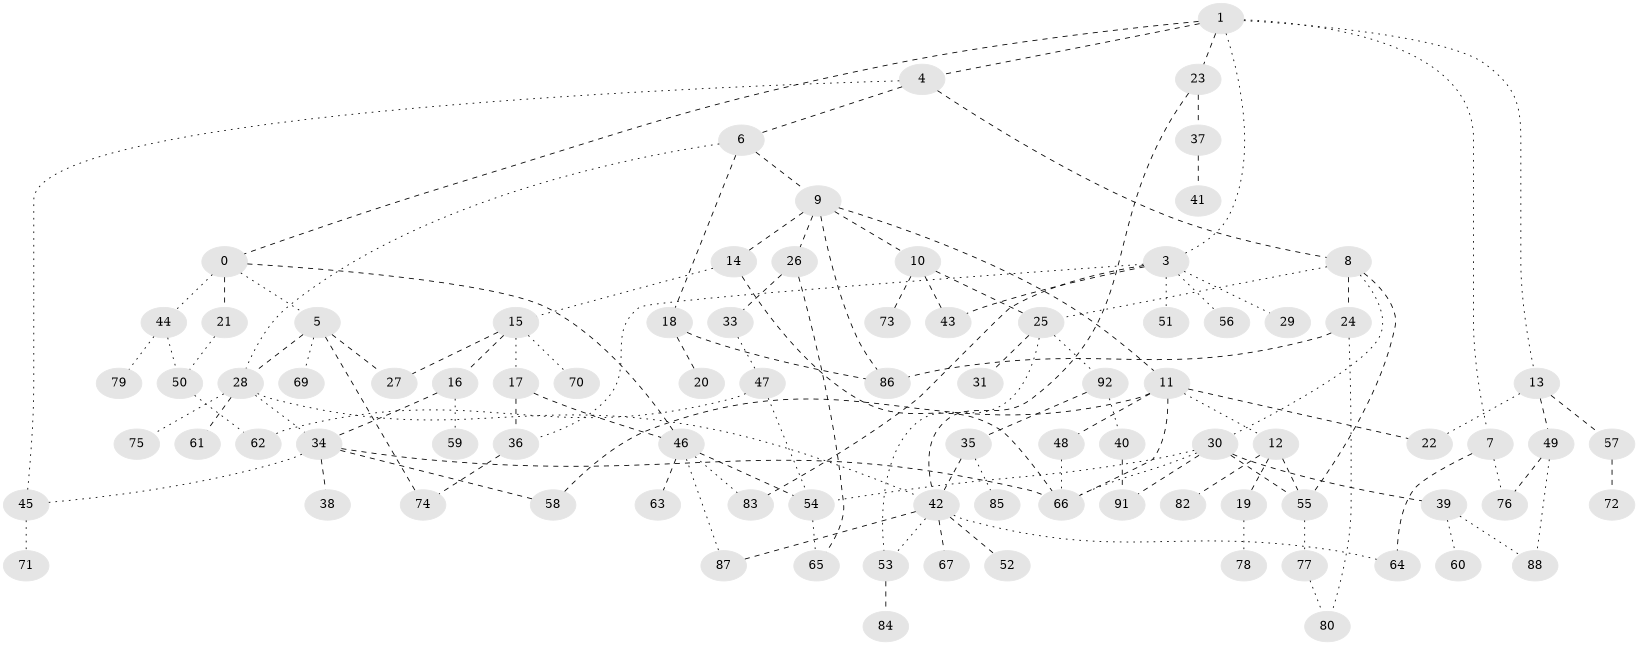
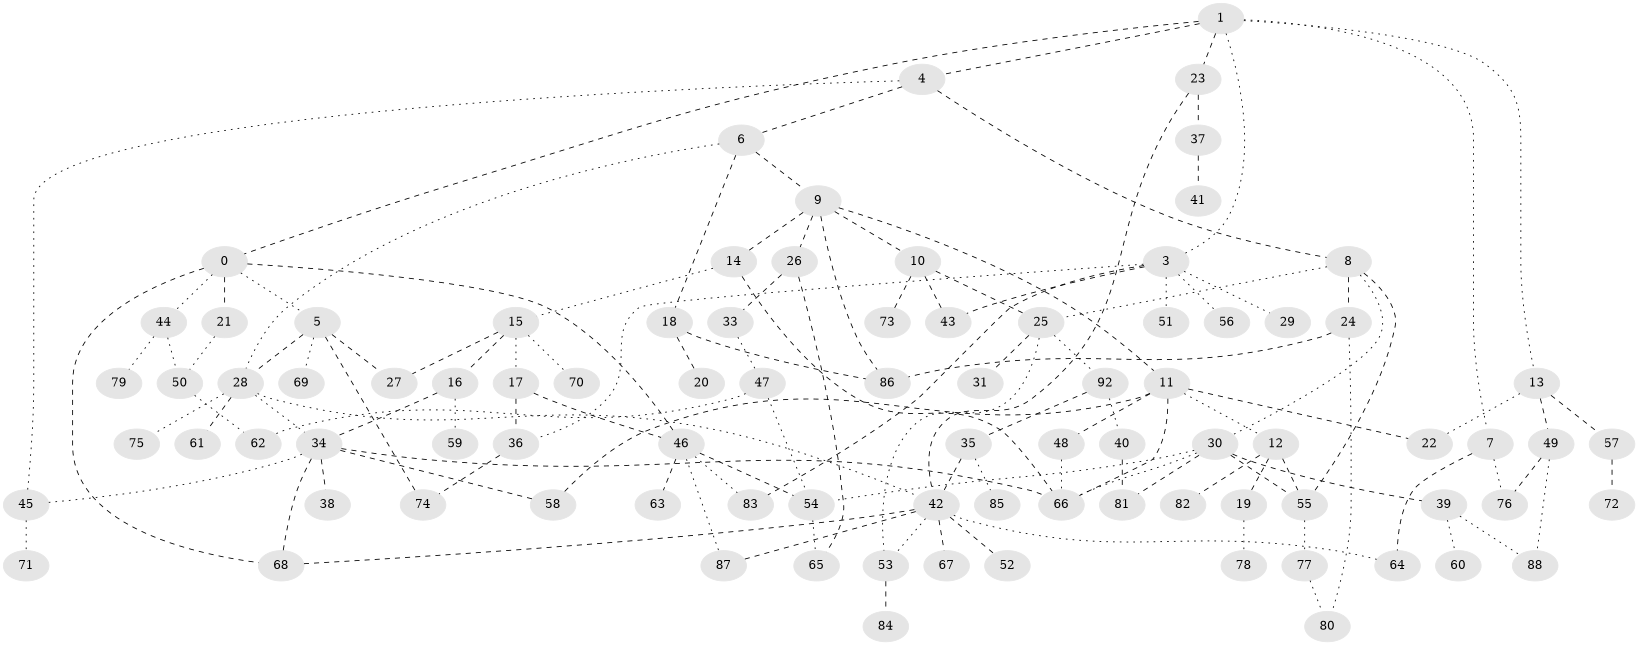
(1122, 505) -> (1122, 505)
none -> (281, 566)
